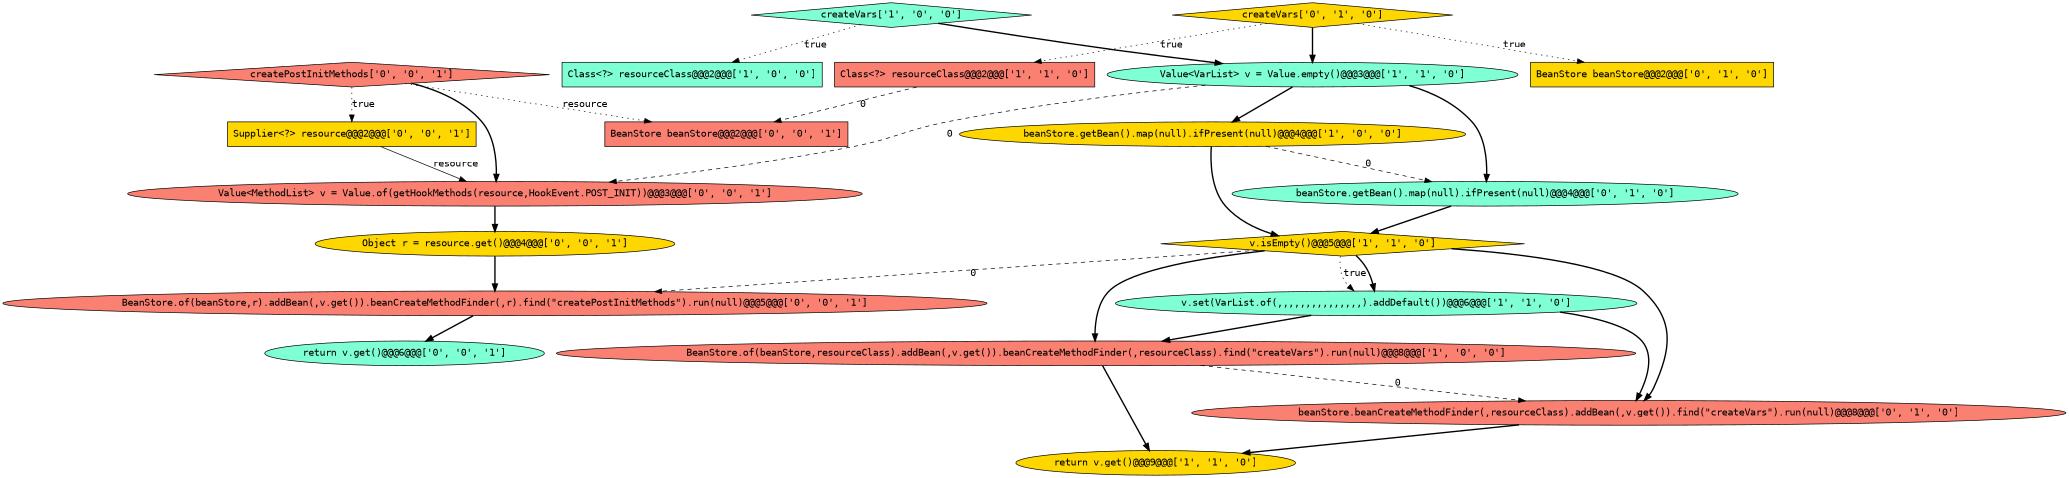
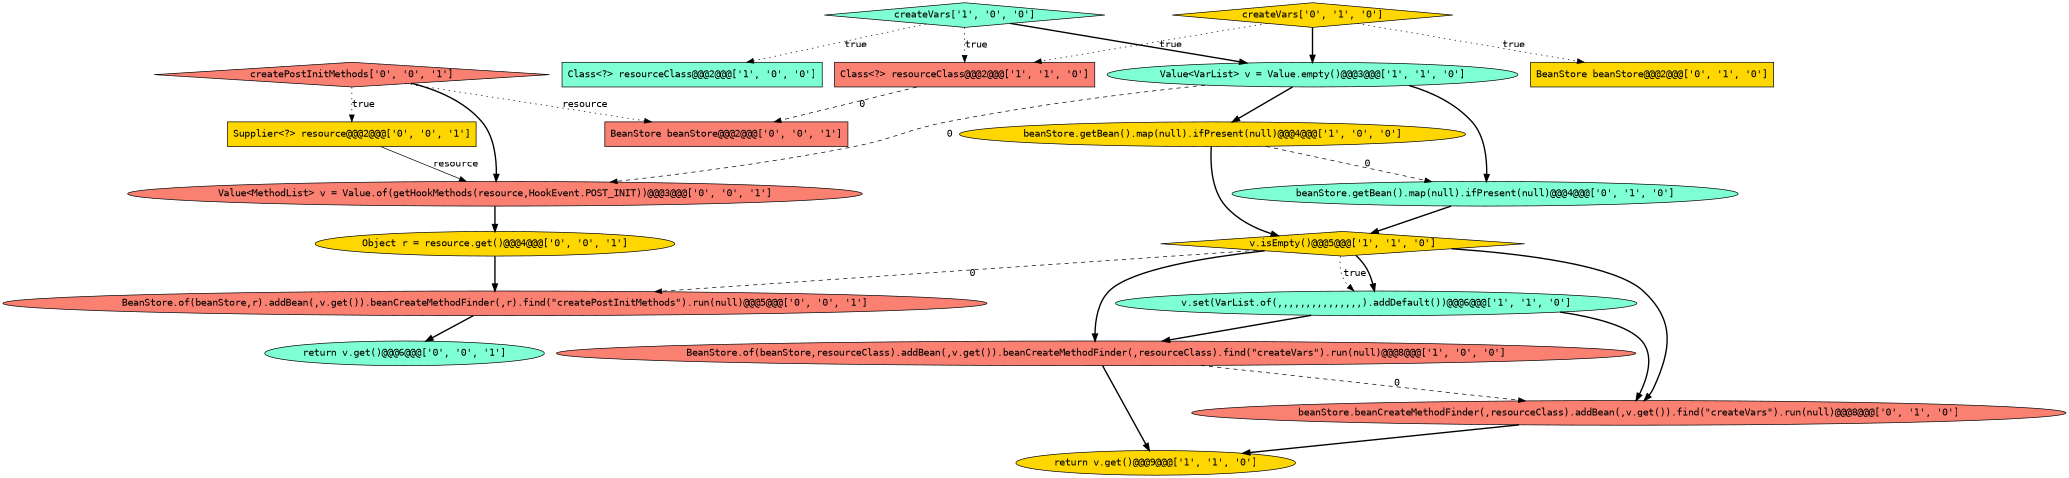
none -> (965, 41)
